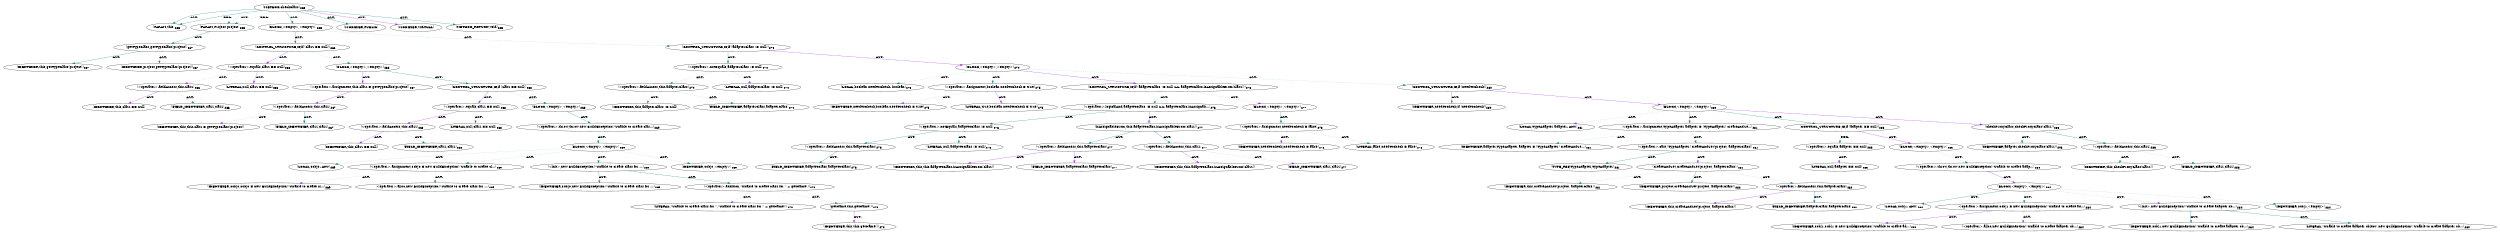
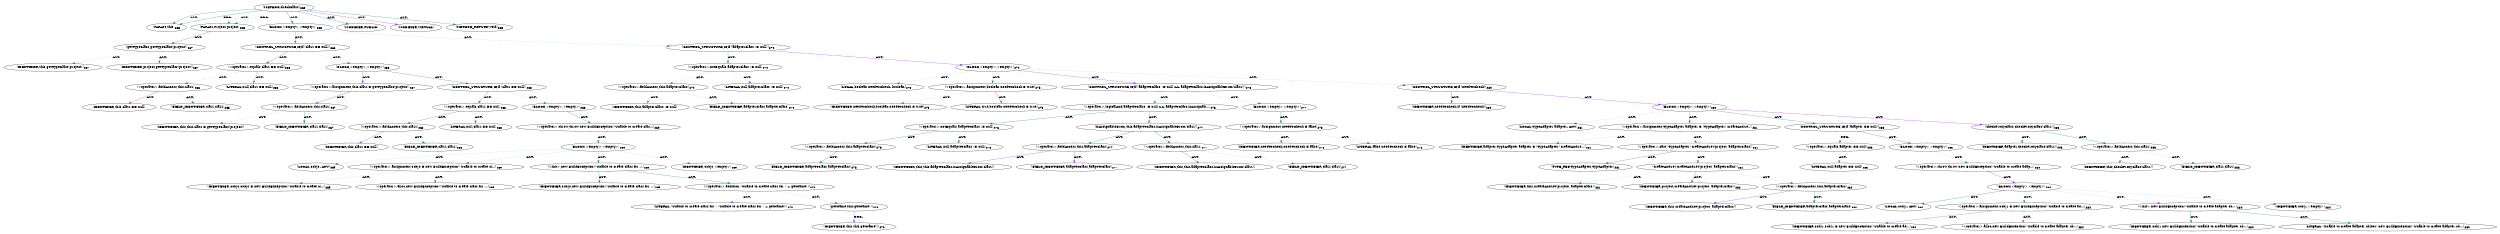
(107, 57) -> (107, 57)
(858, 217) -> (859, 217)
